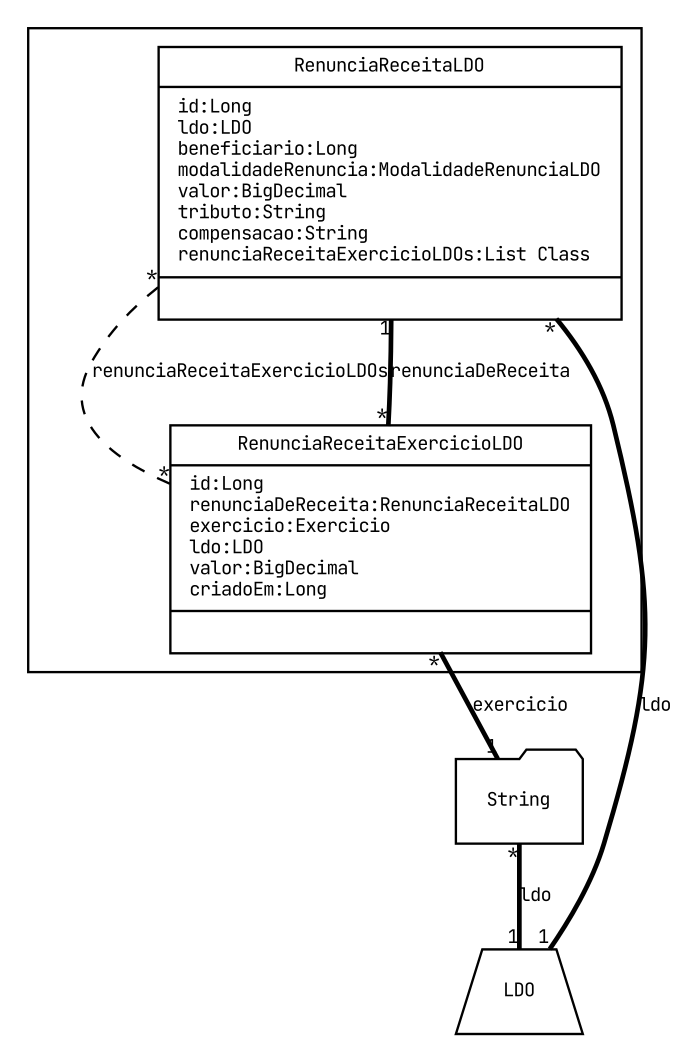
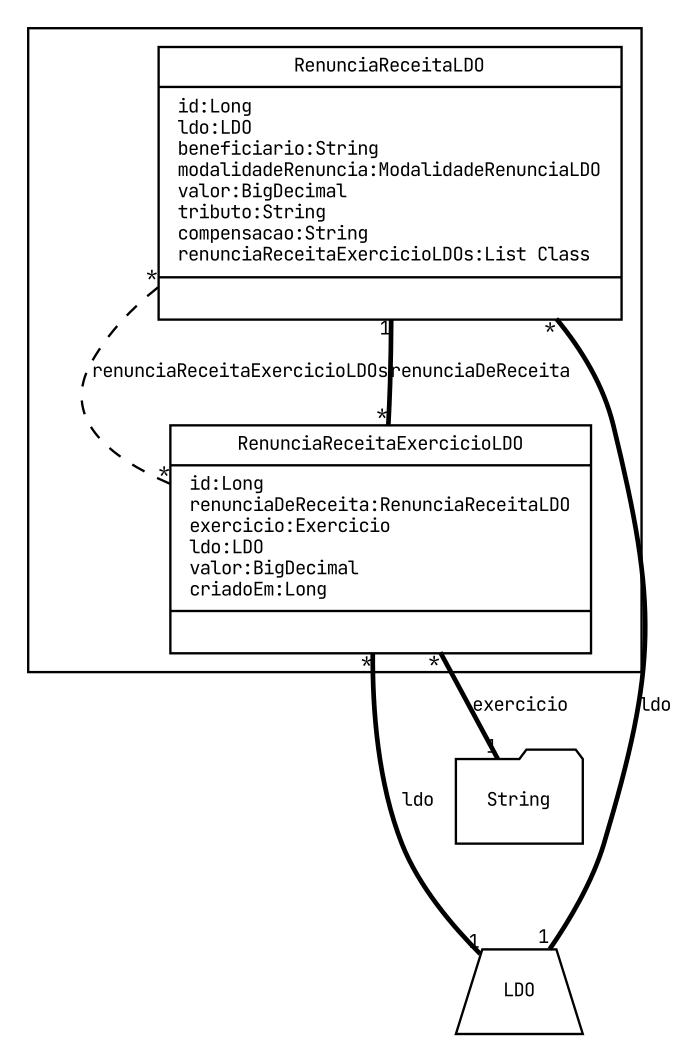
(268, 149) -> (278, 149)
(519, 897) -> (393, 816)
